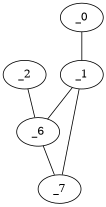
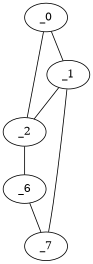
none -> (35, 75)
(60, 103) -> (46, 103)
